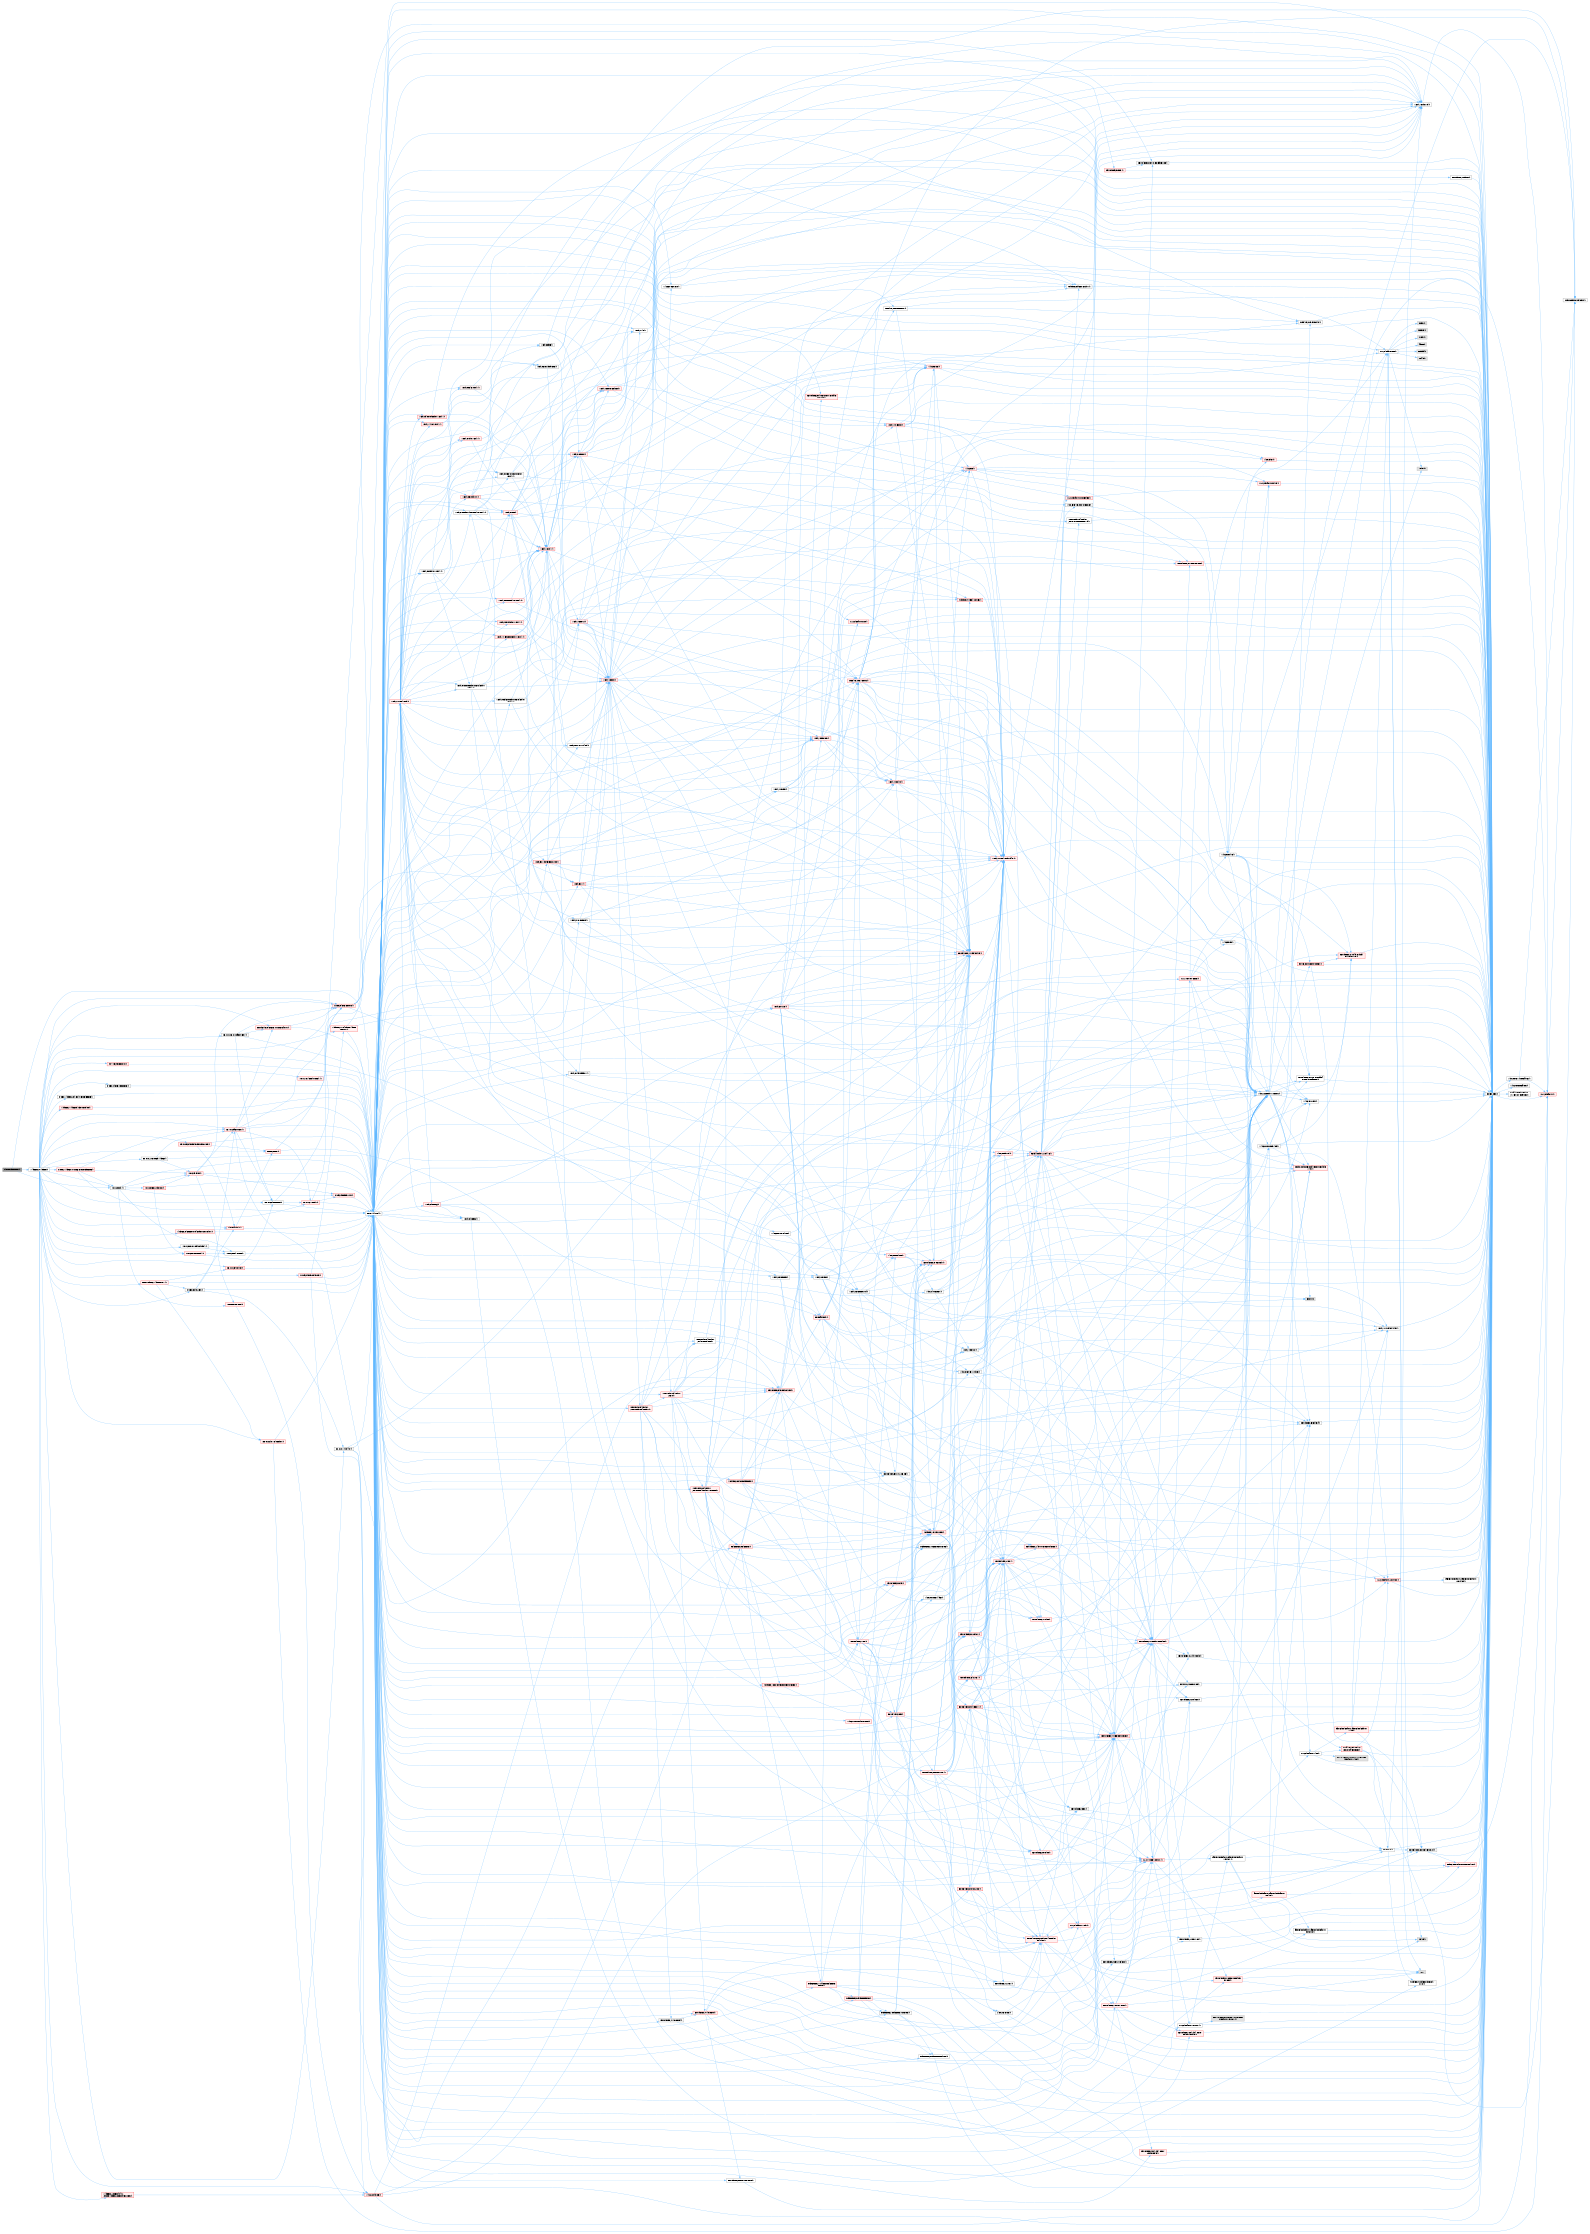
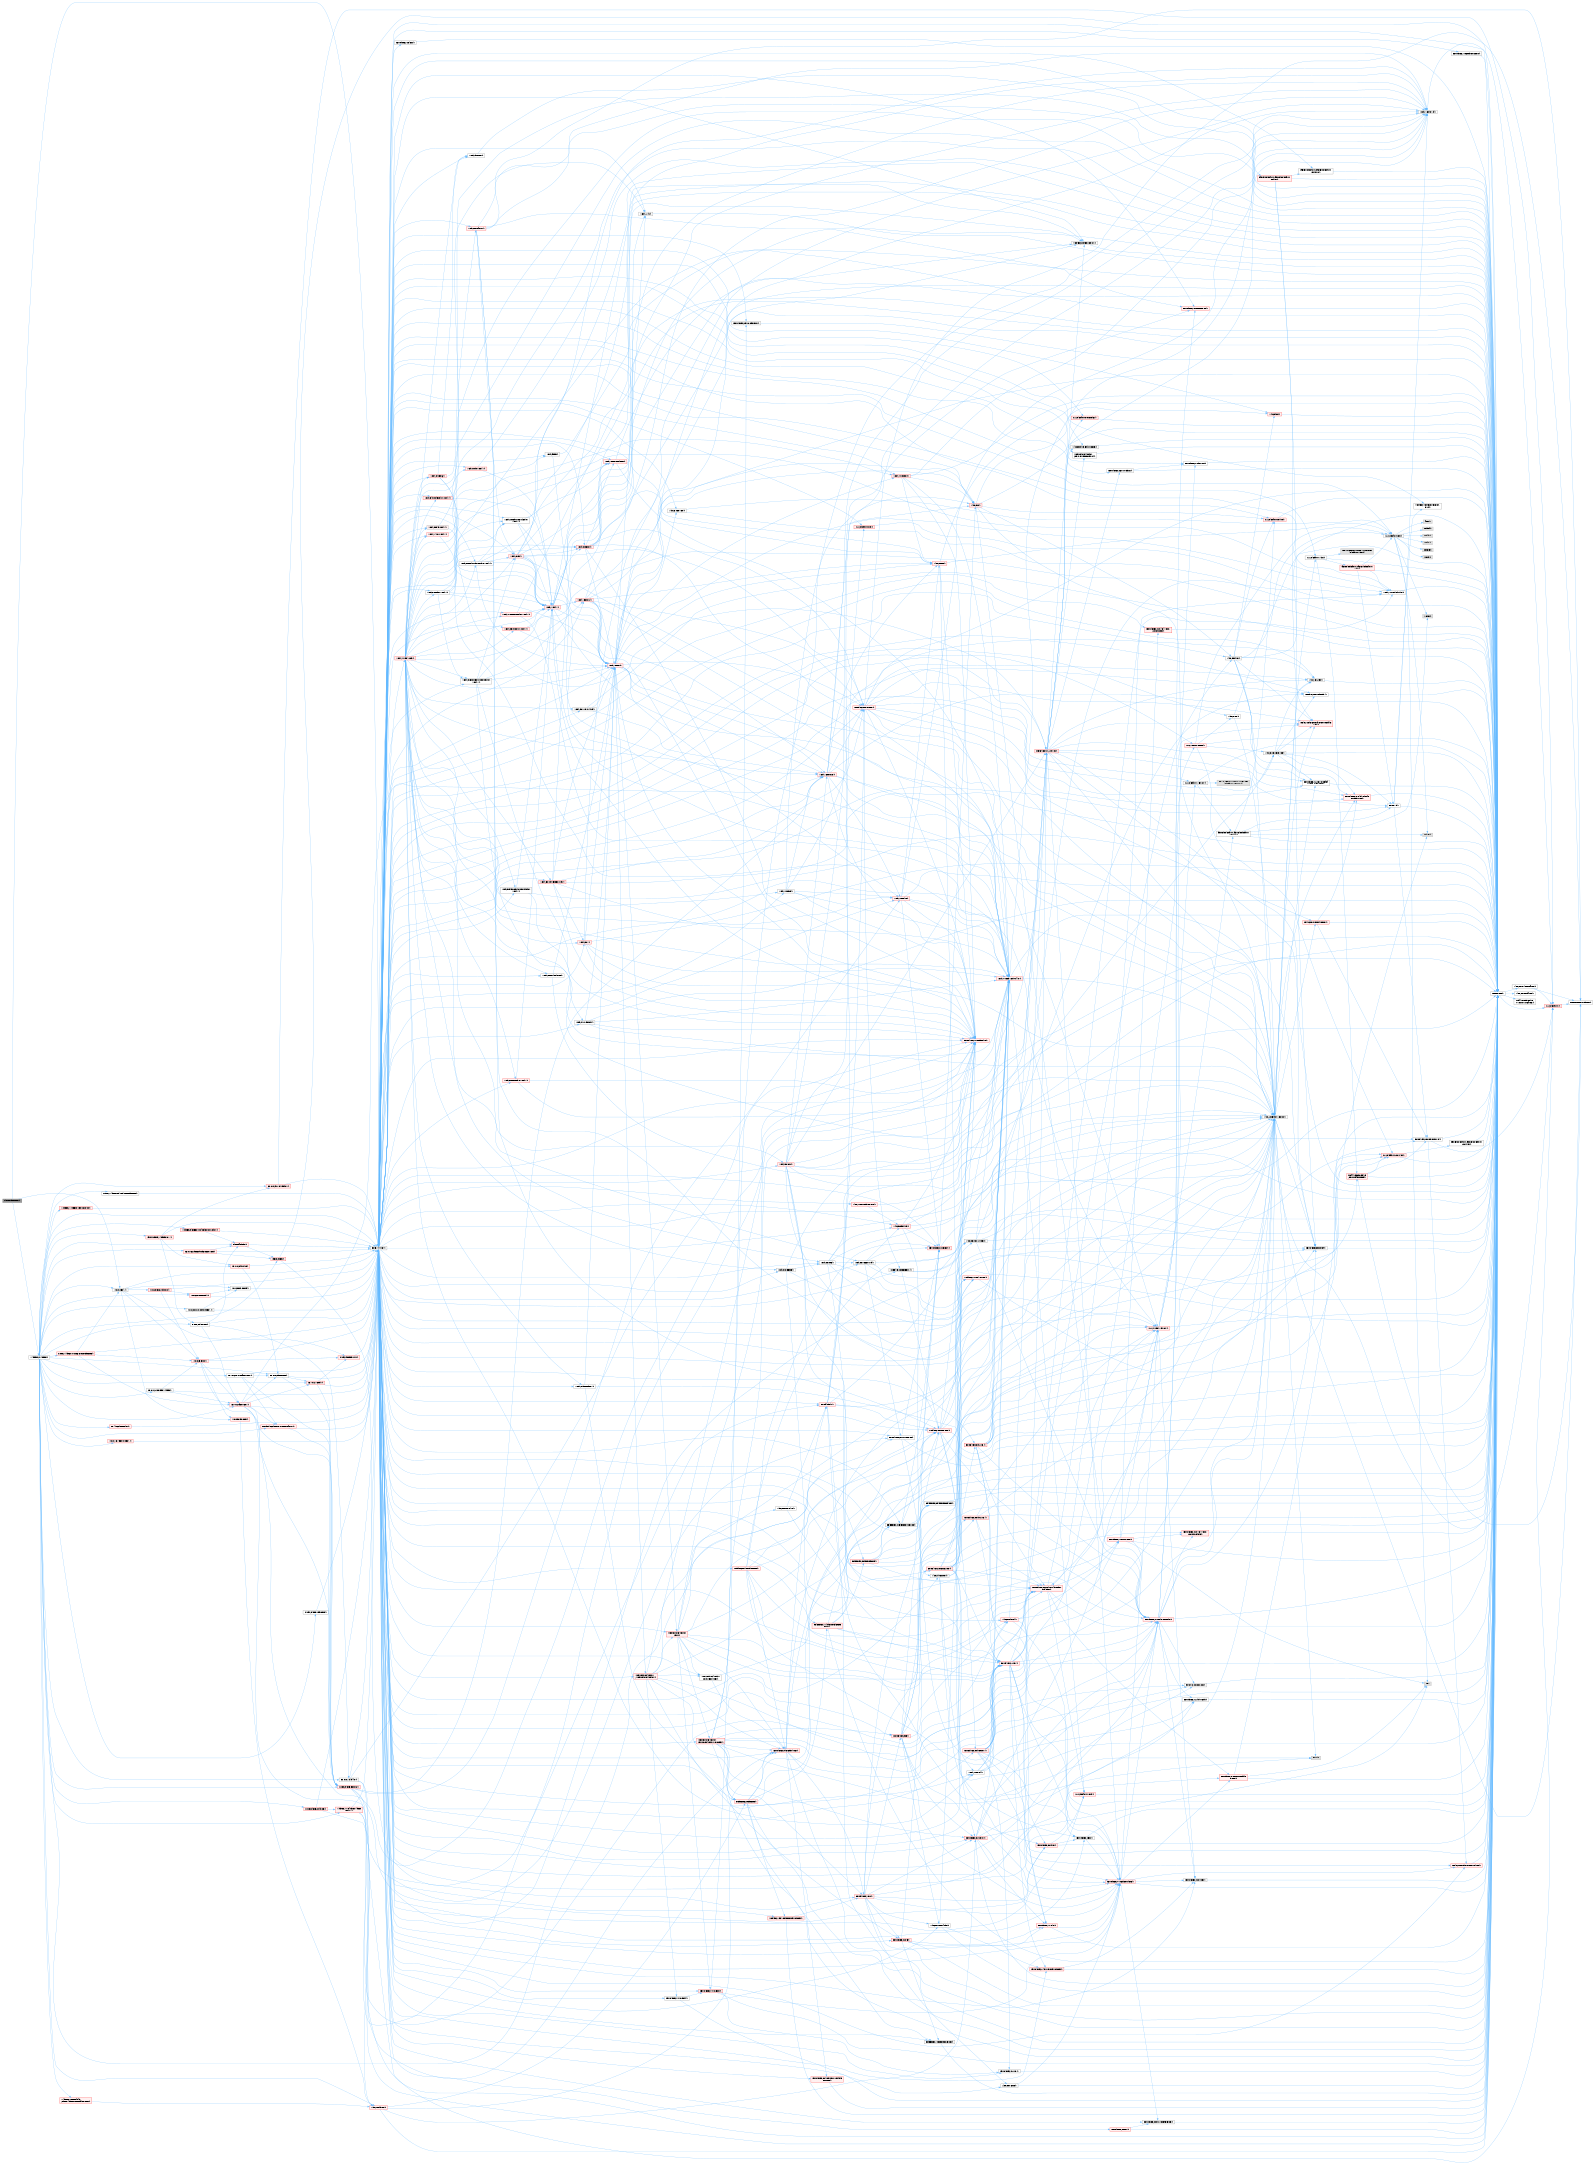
none -> (1467, 54)
(1107, 1468) -> (1063, 1714)
